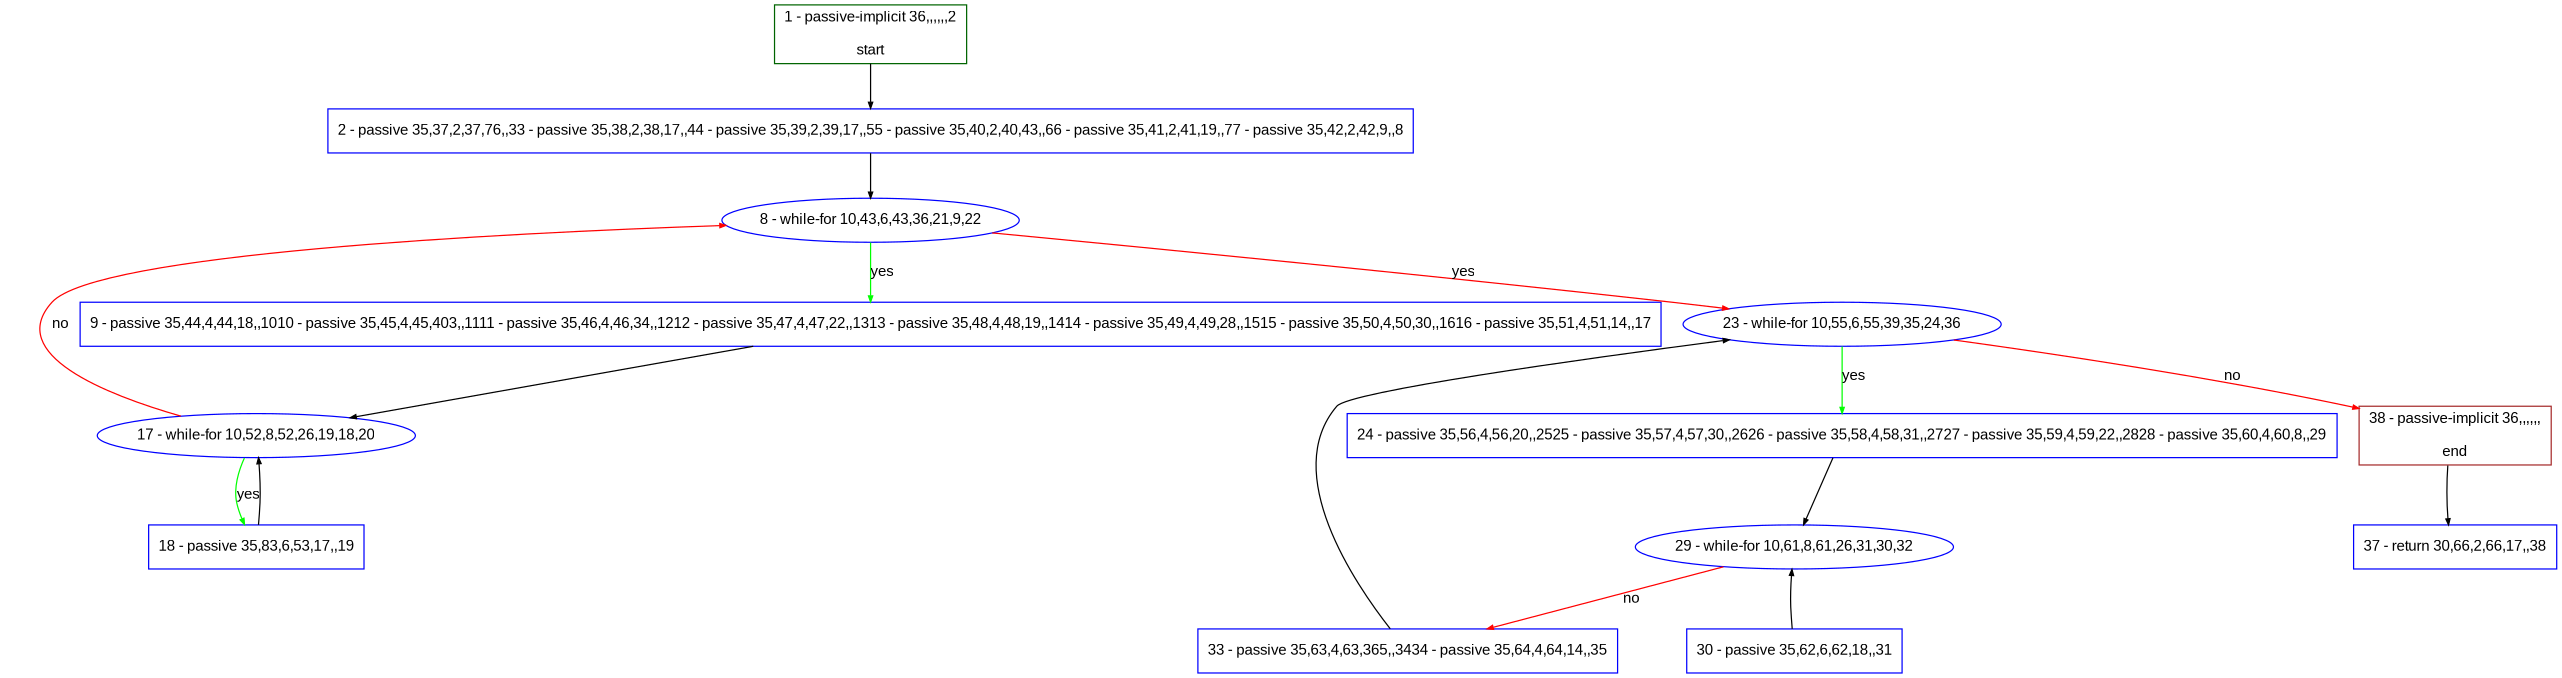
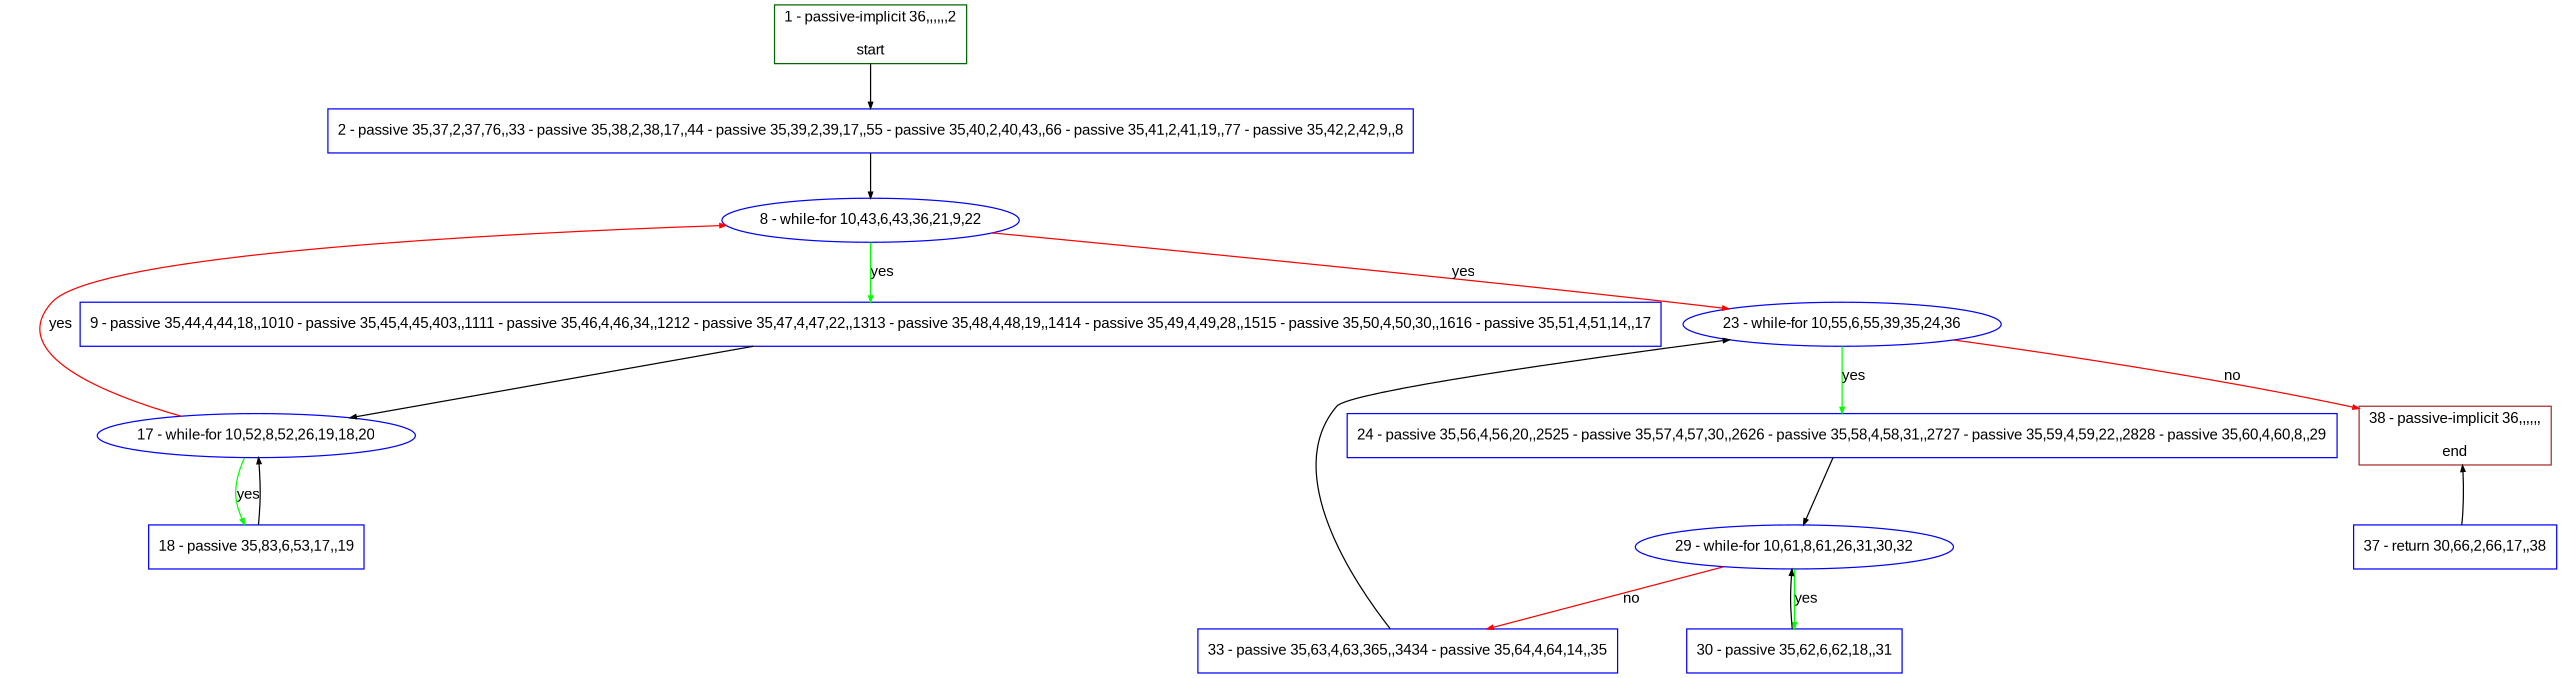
(61, 324) -> (61, 324)
(2447, 492) -> (2463, 498)
none -> (1794, 596)
